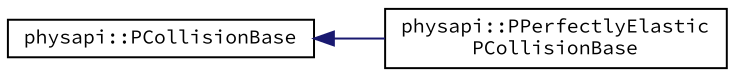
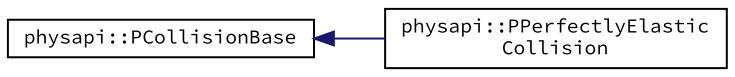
(556, 39) -> (556, 39)
